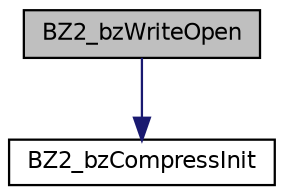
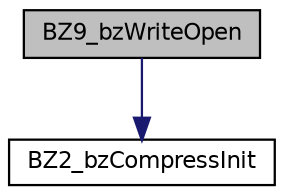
(142, 34) -> (142, 34)
